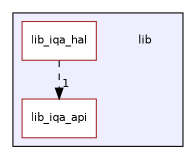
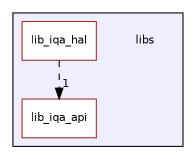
(145, 41) -> (145, 41)
